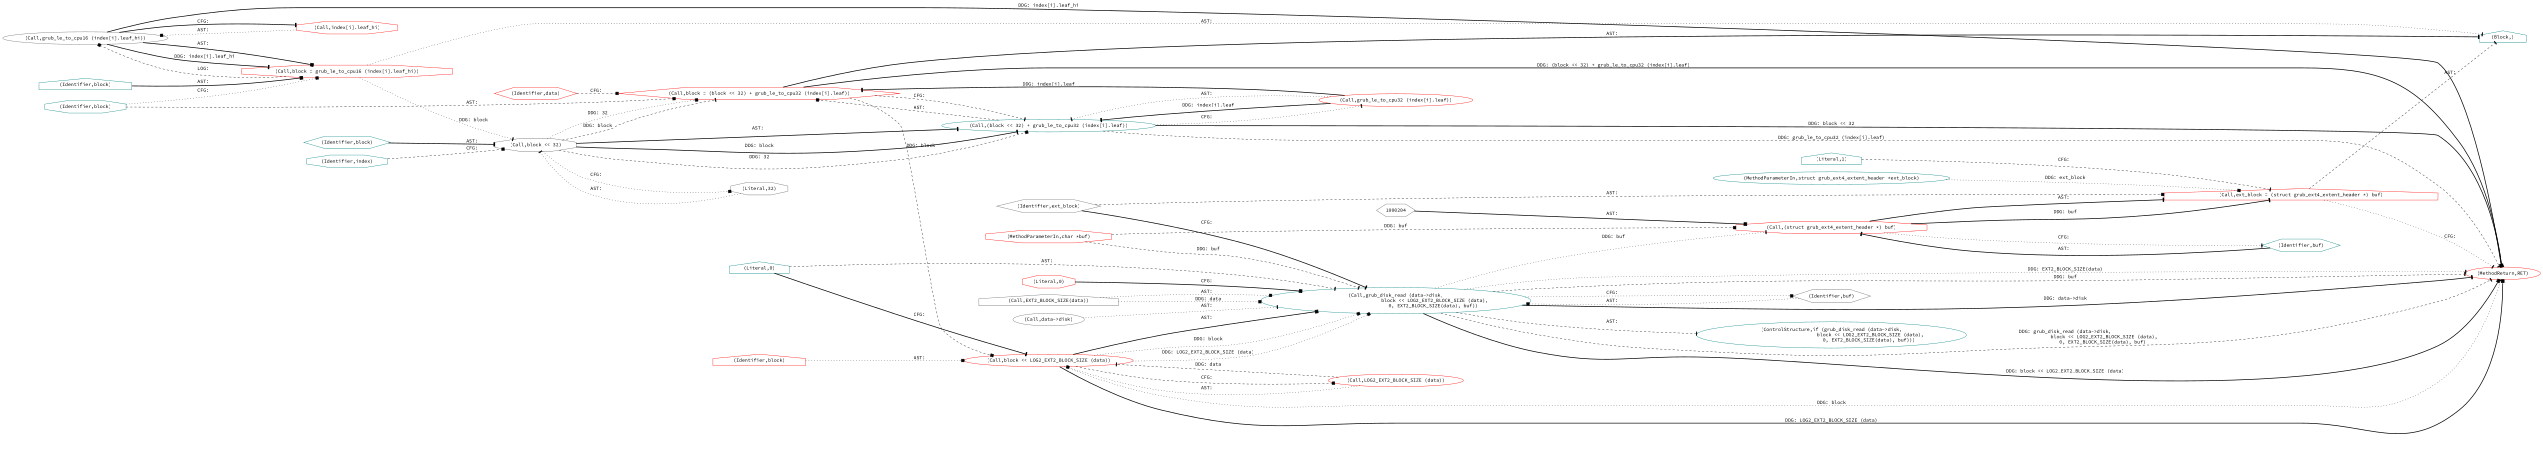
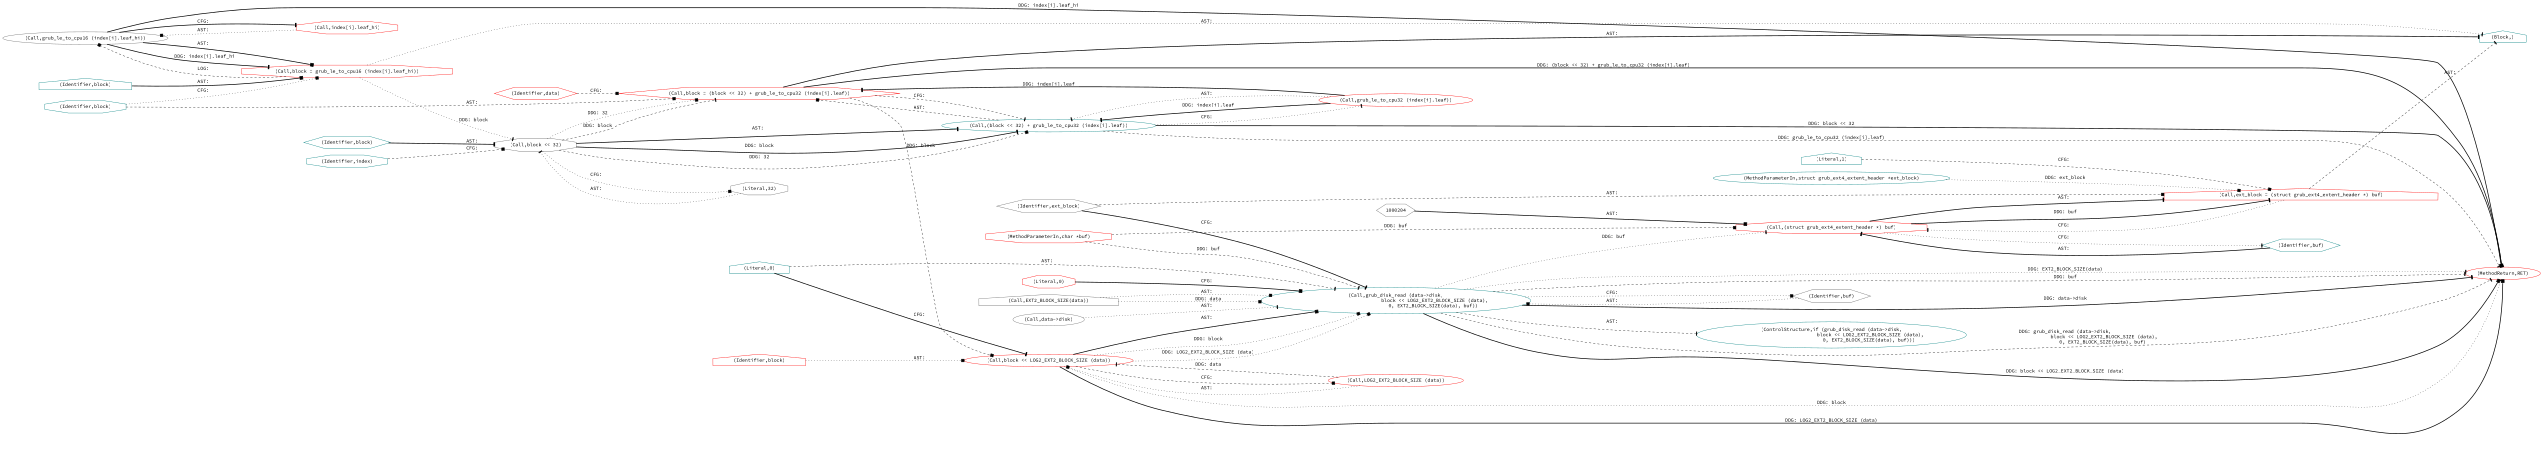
(2066, 167) -> (2066, 167)
(2411, 225) -> (2108, 231)
